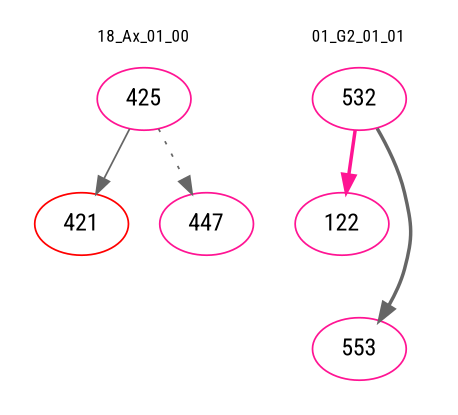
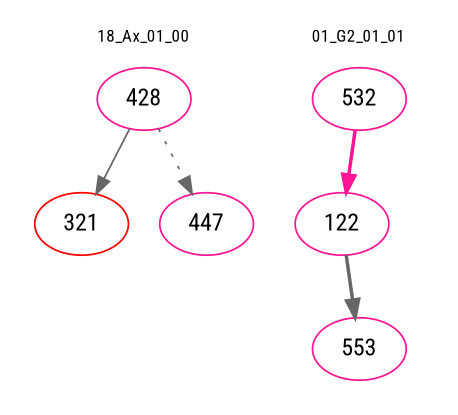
(144, 99) -> (144, 99)
(409, 216) -> (349, 277)
(82, 224) -> (82, 224)
